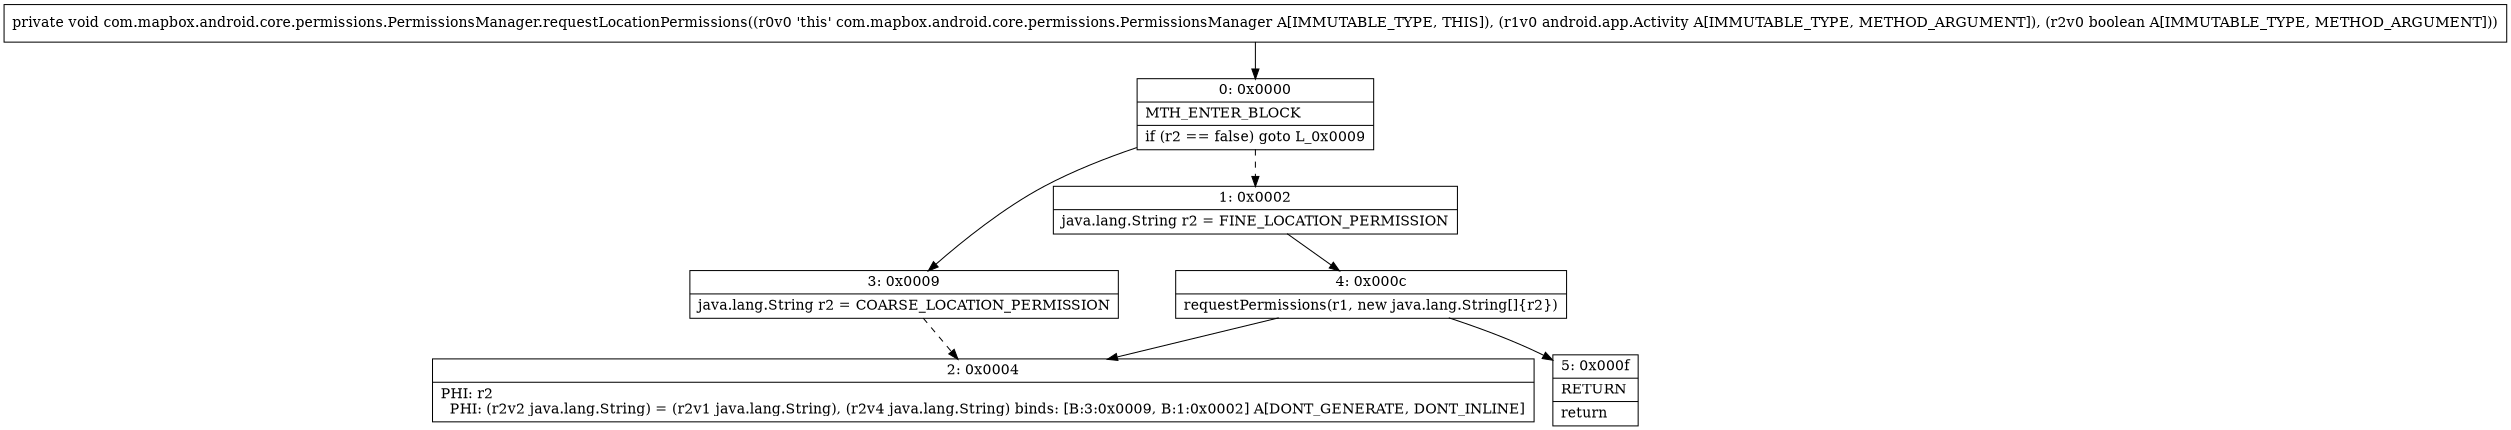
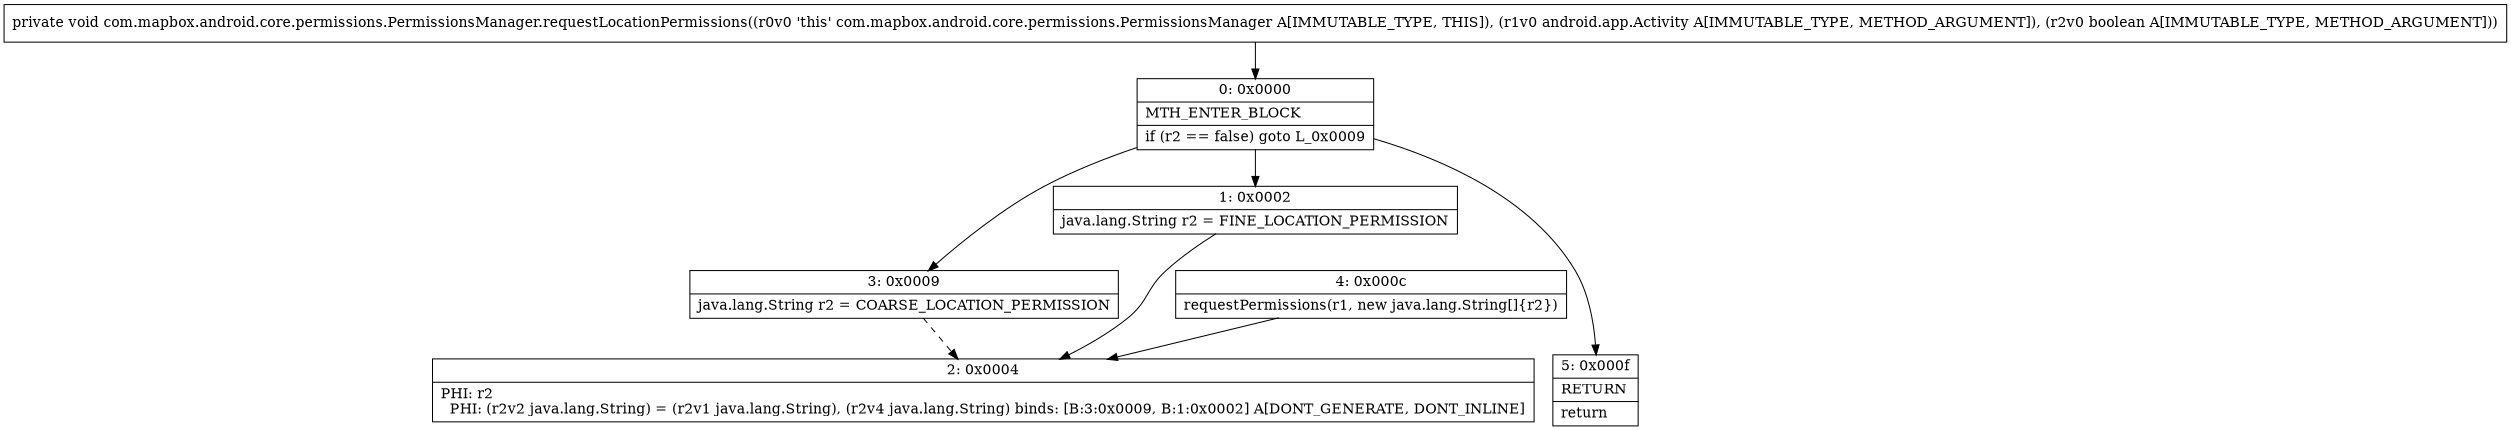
(1255, 163) -> (1255, 163)
(1309, 249) -> (1145, 298)
(1497, 335) -> (1519, 209)
